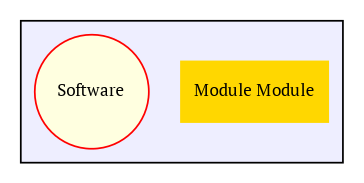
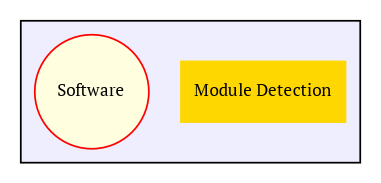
(255, 92) -> (263, 92)
